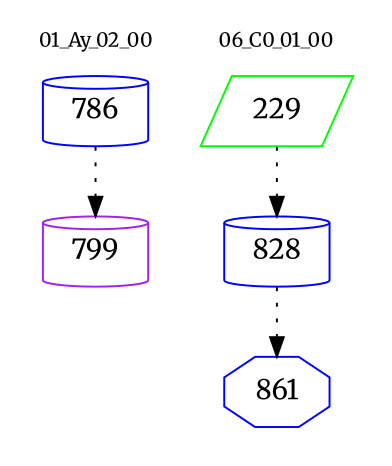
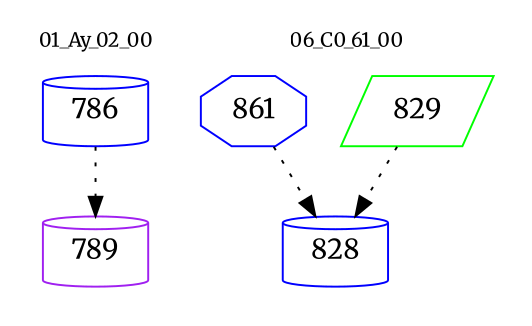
(277, 42) -> (347, 42)
(277, 111) -> (417, 111)
(96, 252) -> (96, 252)
(277, 312) -> (290, 173)
